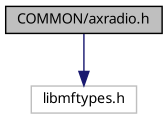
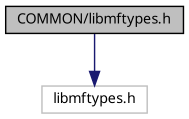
(84, 20) -> (95, 20)
